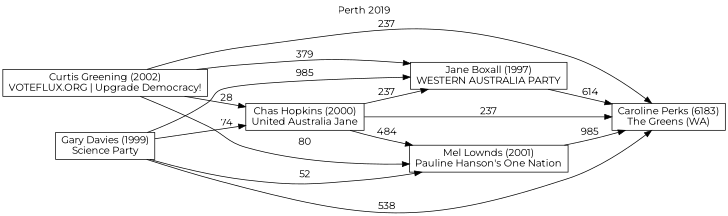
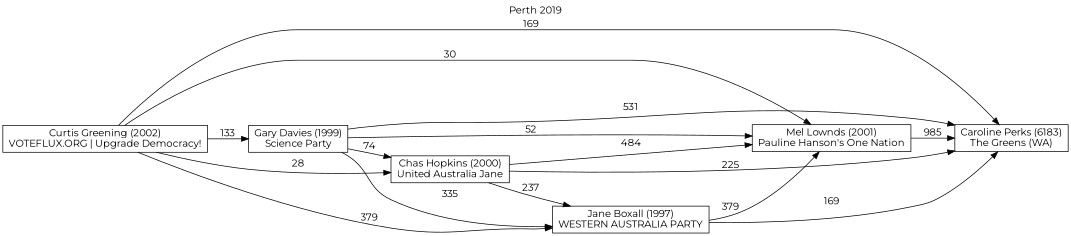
(387, 24) -> (531, 24)
(305, 73) -> (450, 194)
(590, 92) -> (832, 202)
(489, 112) -> (731, 165)
none -> (224, 139)
(305, 142) -> (450, 55)
none -> (767, 198)
(387, 206) -> (631, 107)
